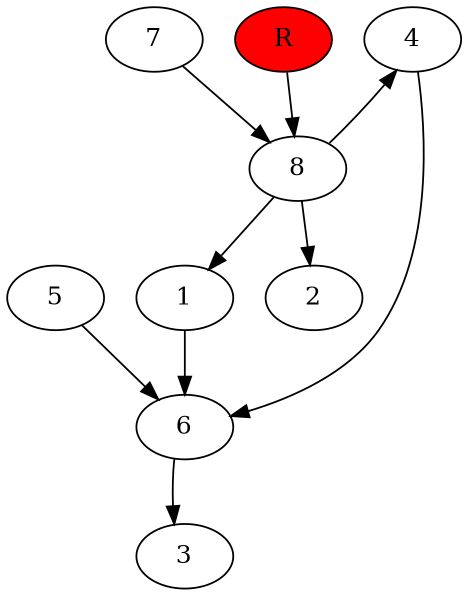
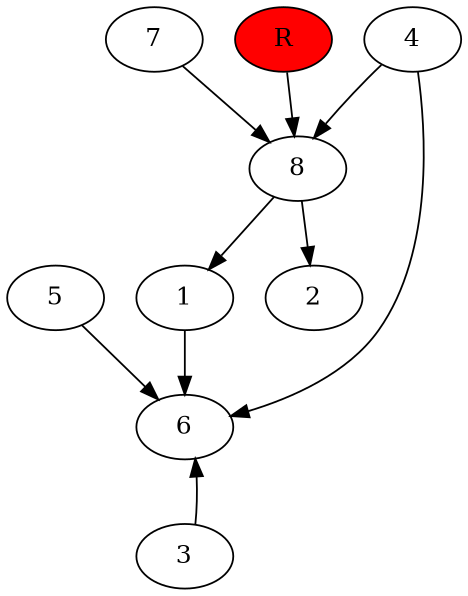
(358, 114) -> (353, 94)
(173, 482) -> (197, 501)
